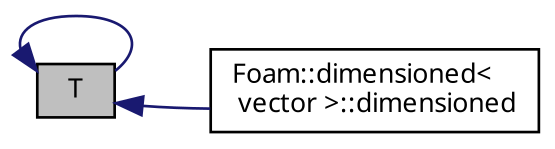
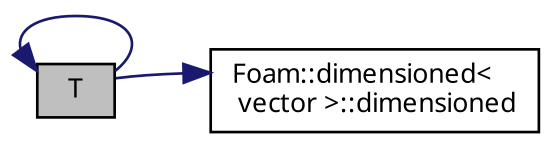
(177, 108) -> (149, 75)
